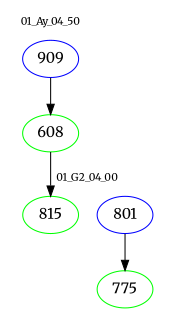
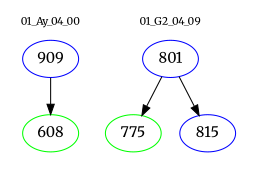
(51, 22) -> (51, 22)
(51, 175) -> (187, 91)
(88, 178) -> (171, 22)
(51, 215) -> (208, 133)
